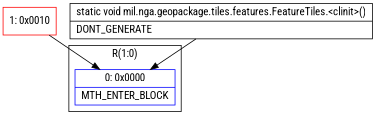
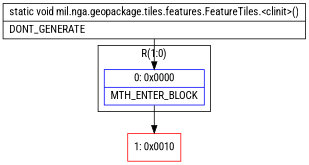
(74, 52) -> (154, 116)
